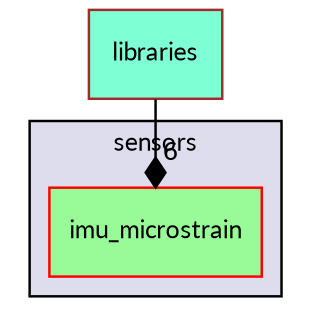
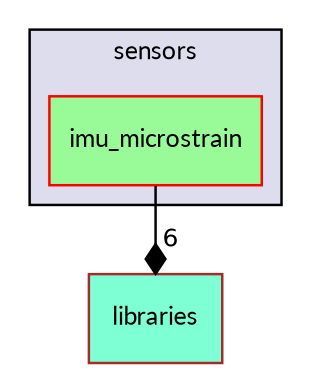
(156, 136) -> (156, 221)
